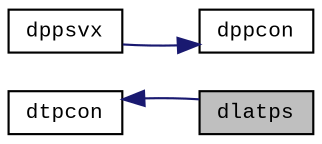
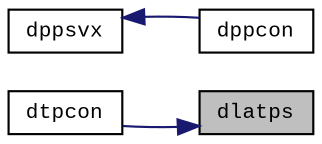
(150, 46) -> (172, 17)
(172, 98) -> (150, 127)
